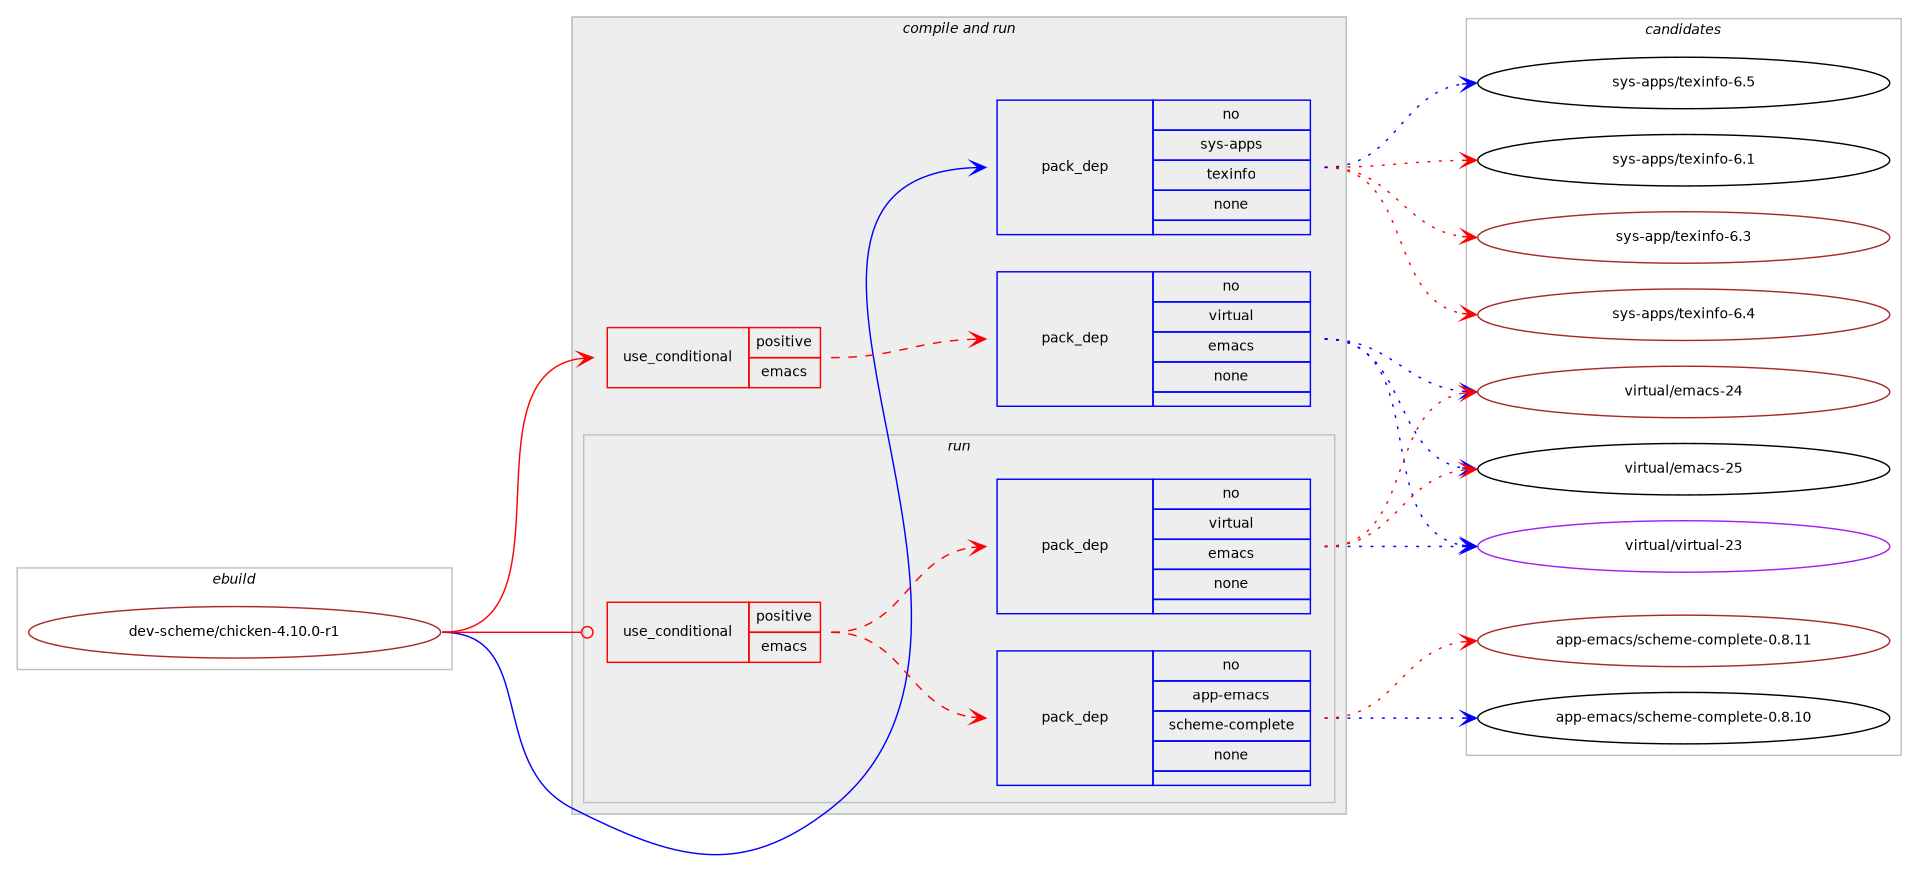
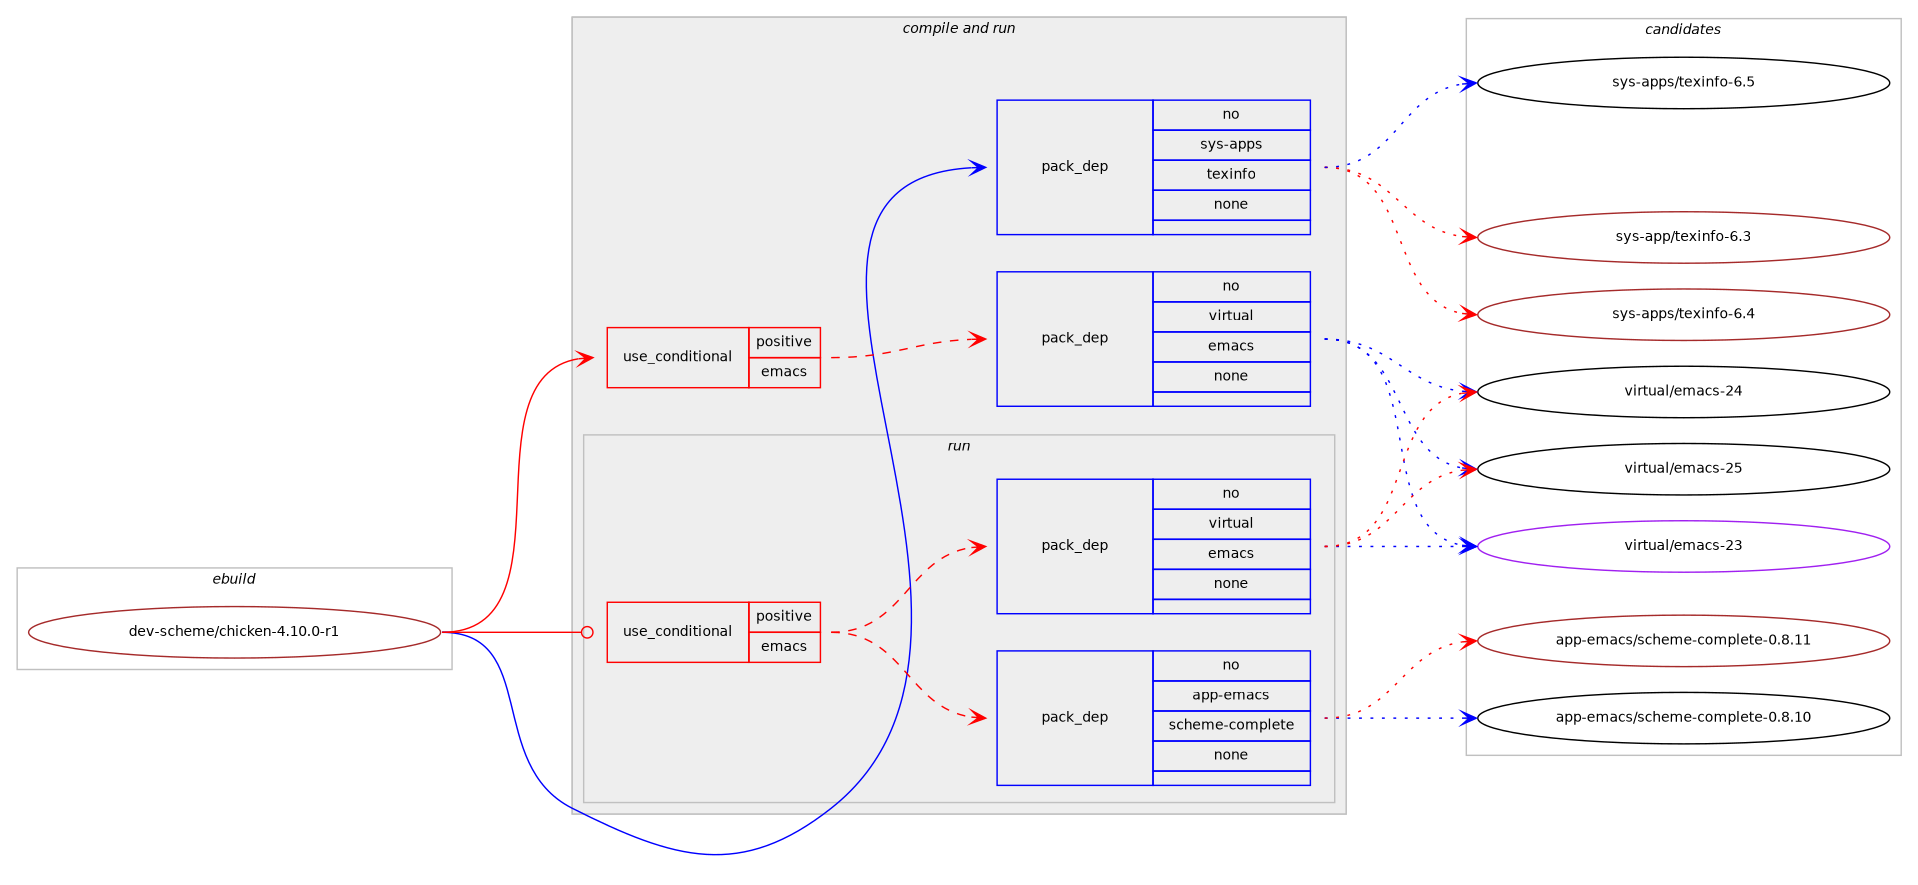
(1684, 160) -> none
(1684, 392) -> (1684, 392)
(1684, 546) -> (1684, 546)
